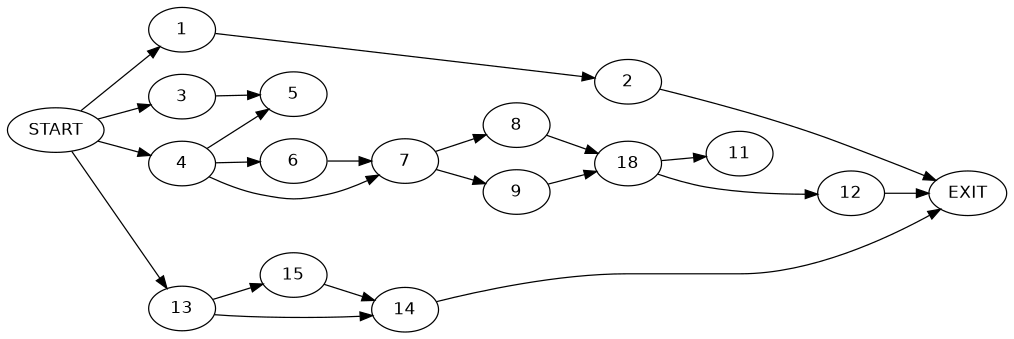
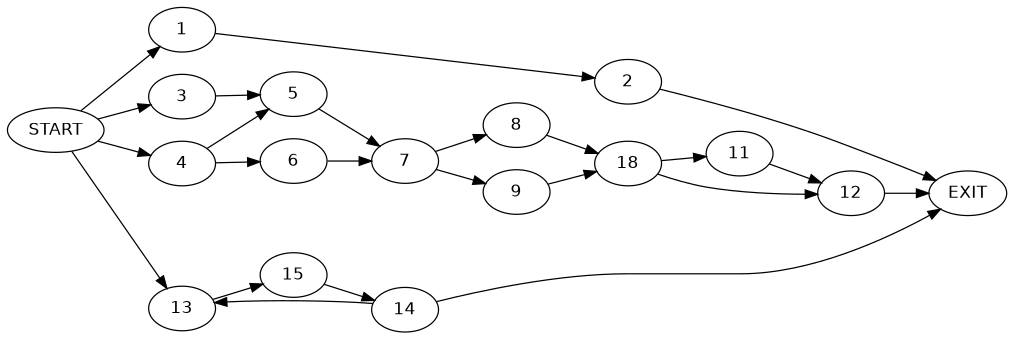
none -> (790, 171)
(288, 199) -> (344, 124)
(287, 317) -> (300, 301)
